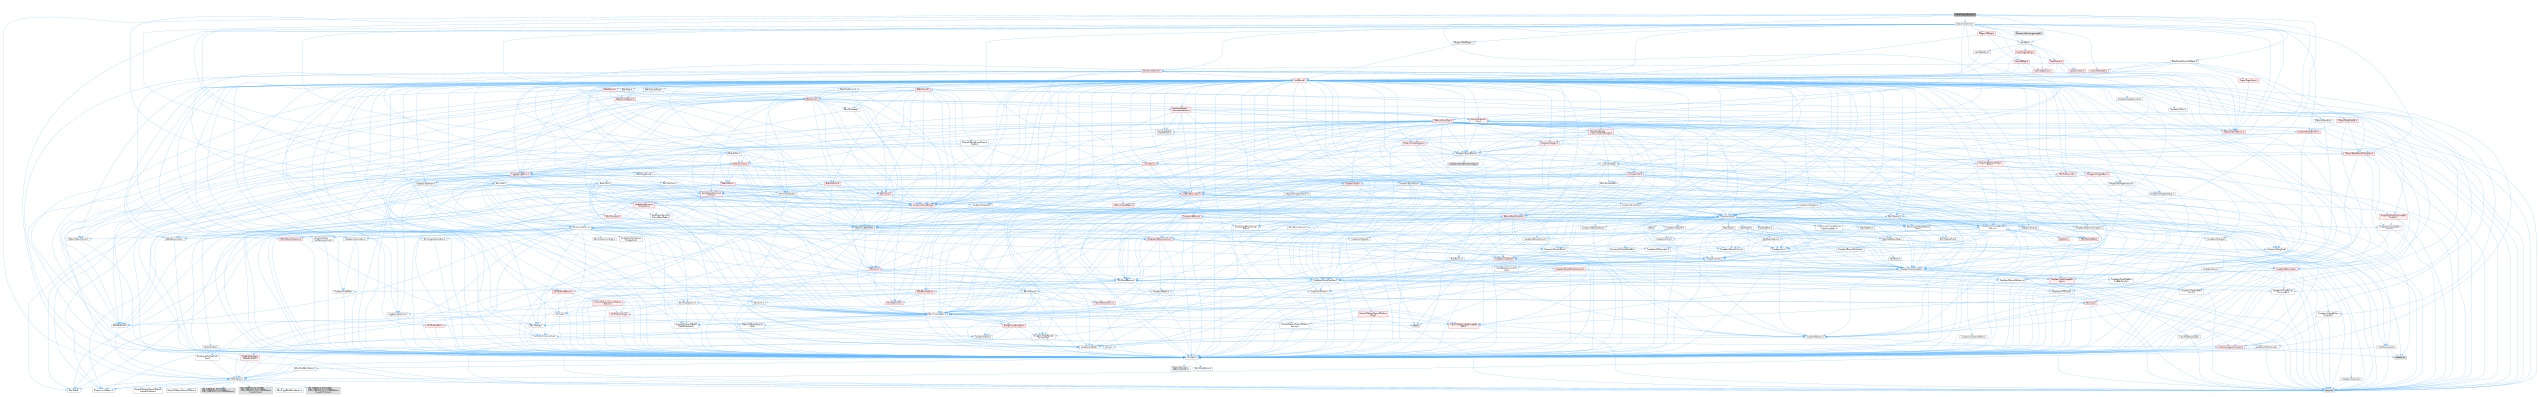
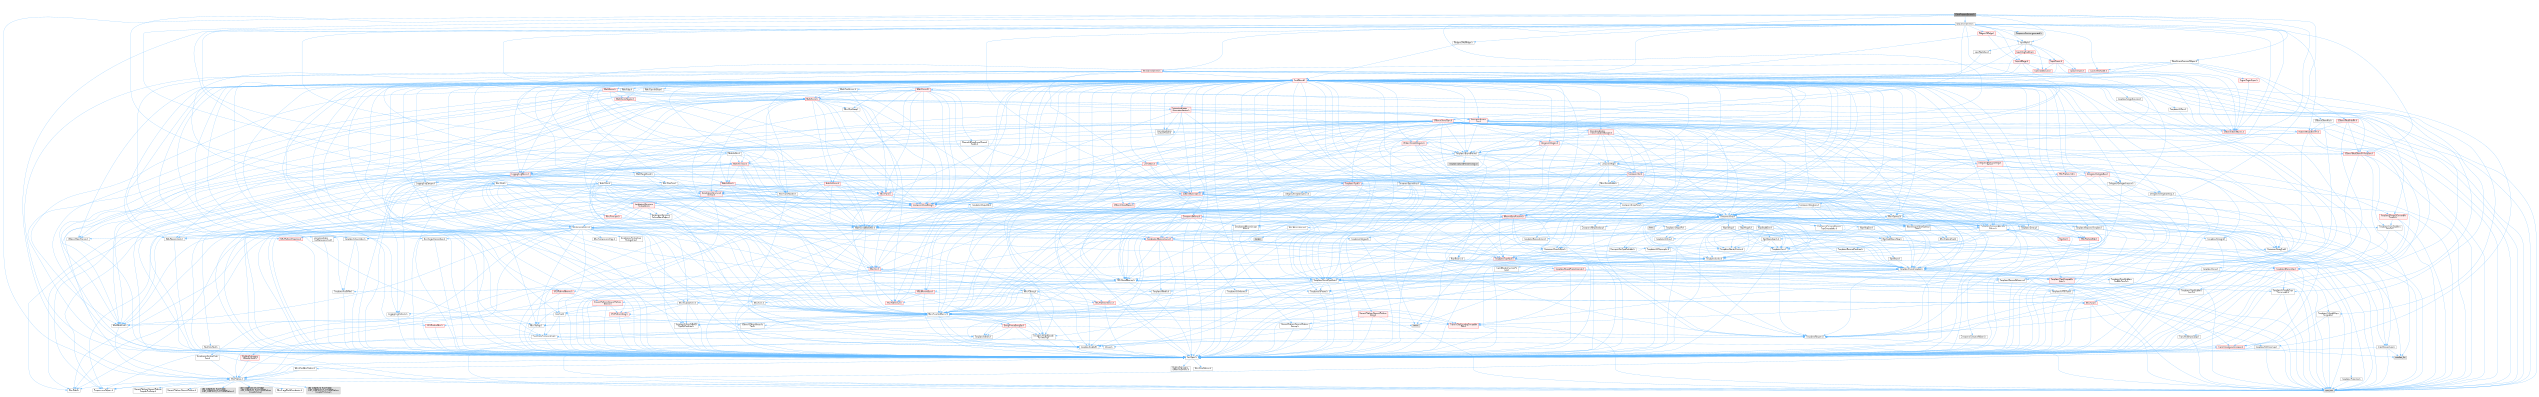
none -> (1258, 239)
none -> (1237, 292)
